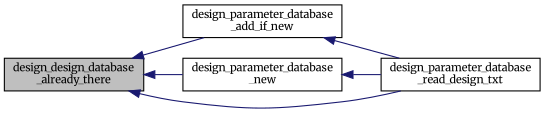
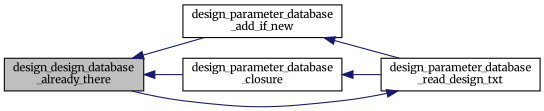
(262, 75) -> (262, 75)
(270, 108) -> (259, 107)
